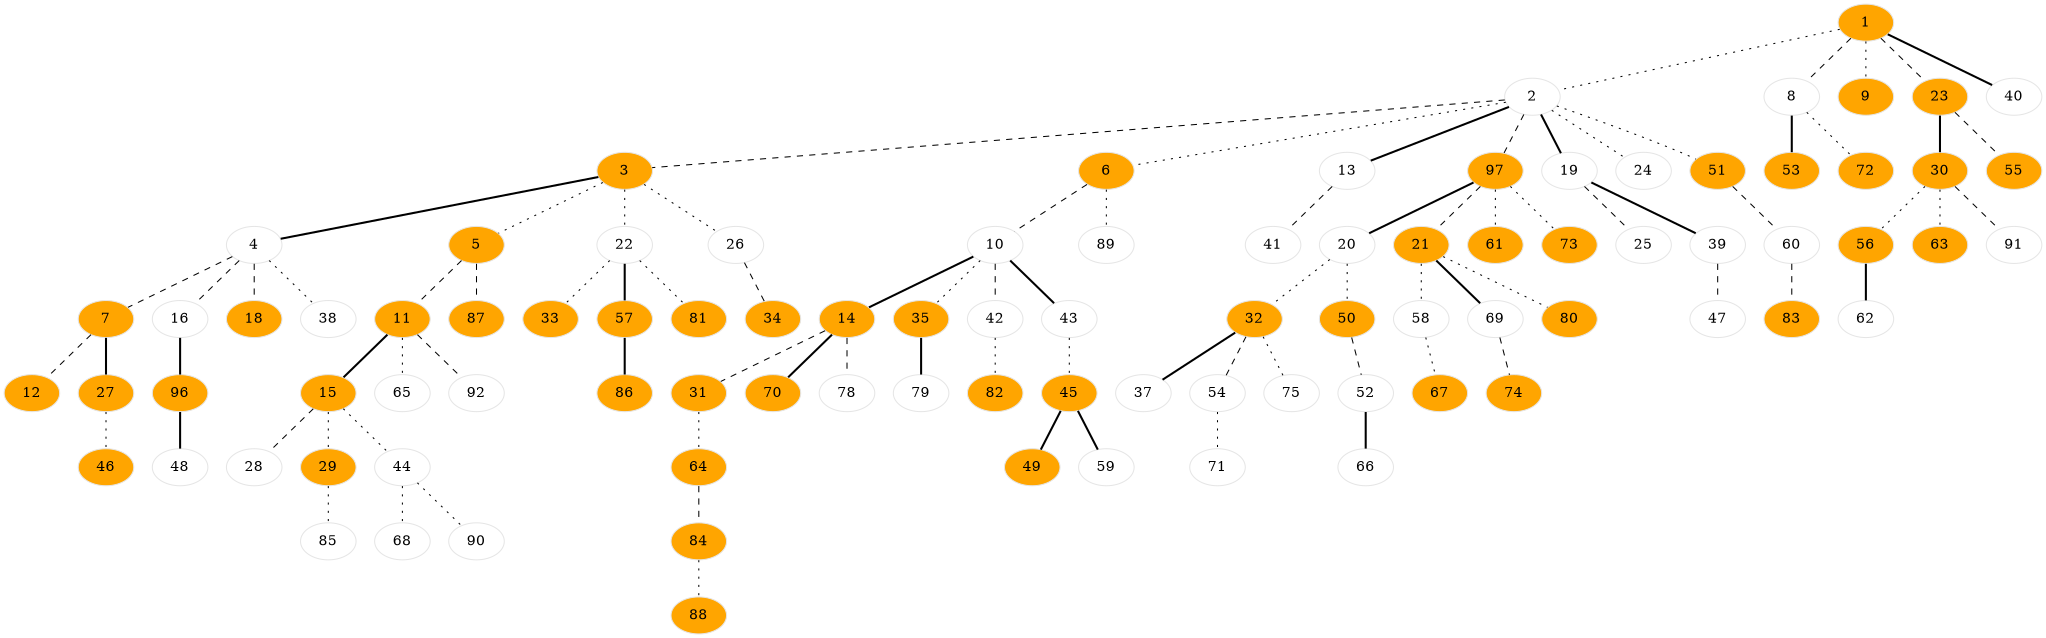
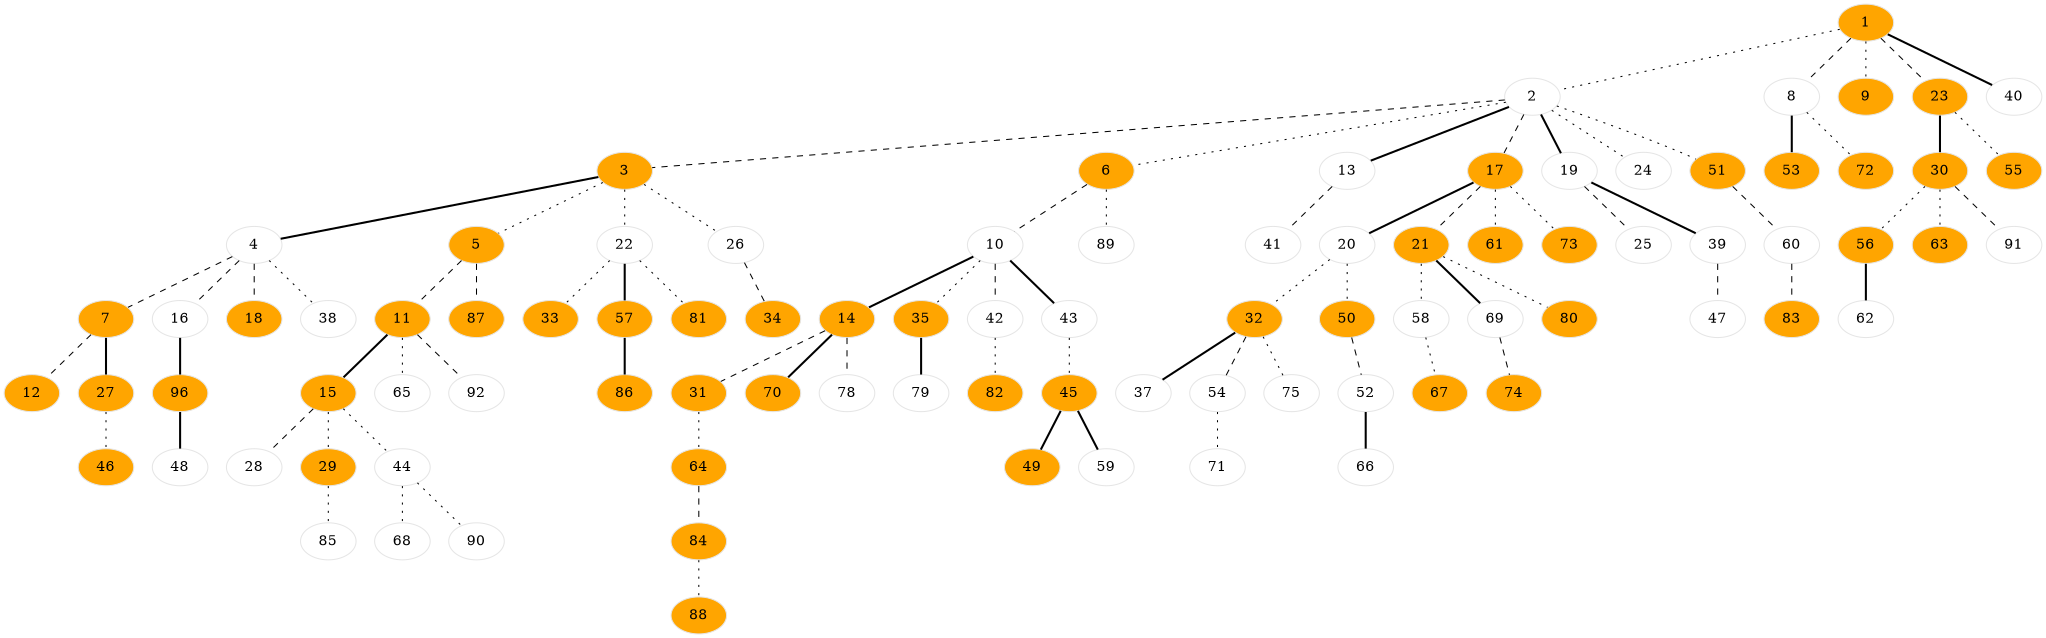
(1977, 134) -> (1977, 134)
(1495, 171) -> (1495, 171)
